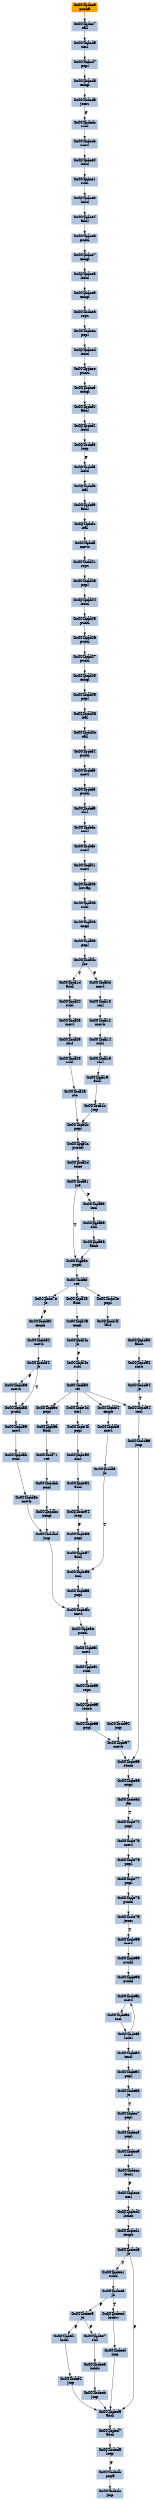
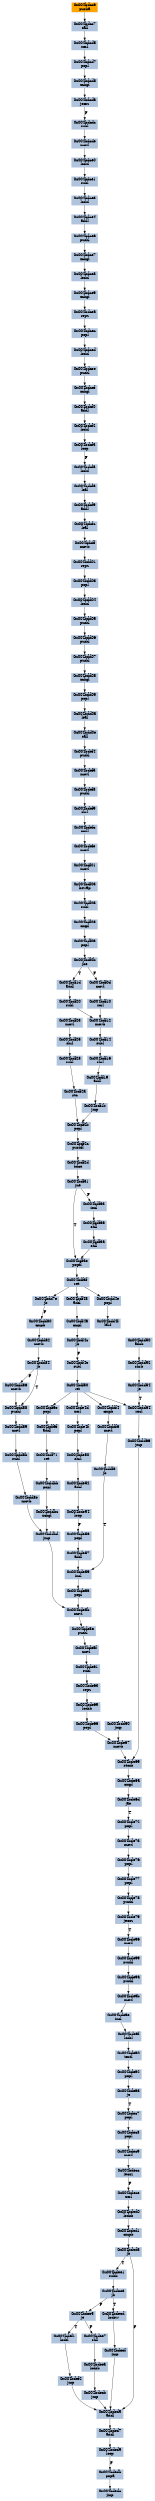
(70, 1012) -> (84, 1013)
(94, 1244) -> (94, 1244)
(134, 2019) -> (128, 1988)
(76, 2327) -> (76, 2327)
